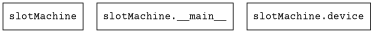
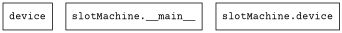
(43, 16) -> (28, 16)
